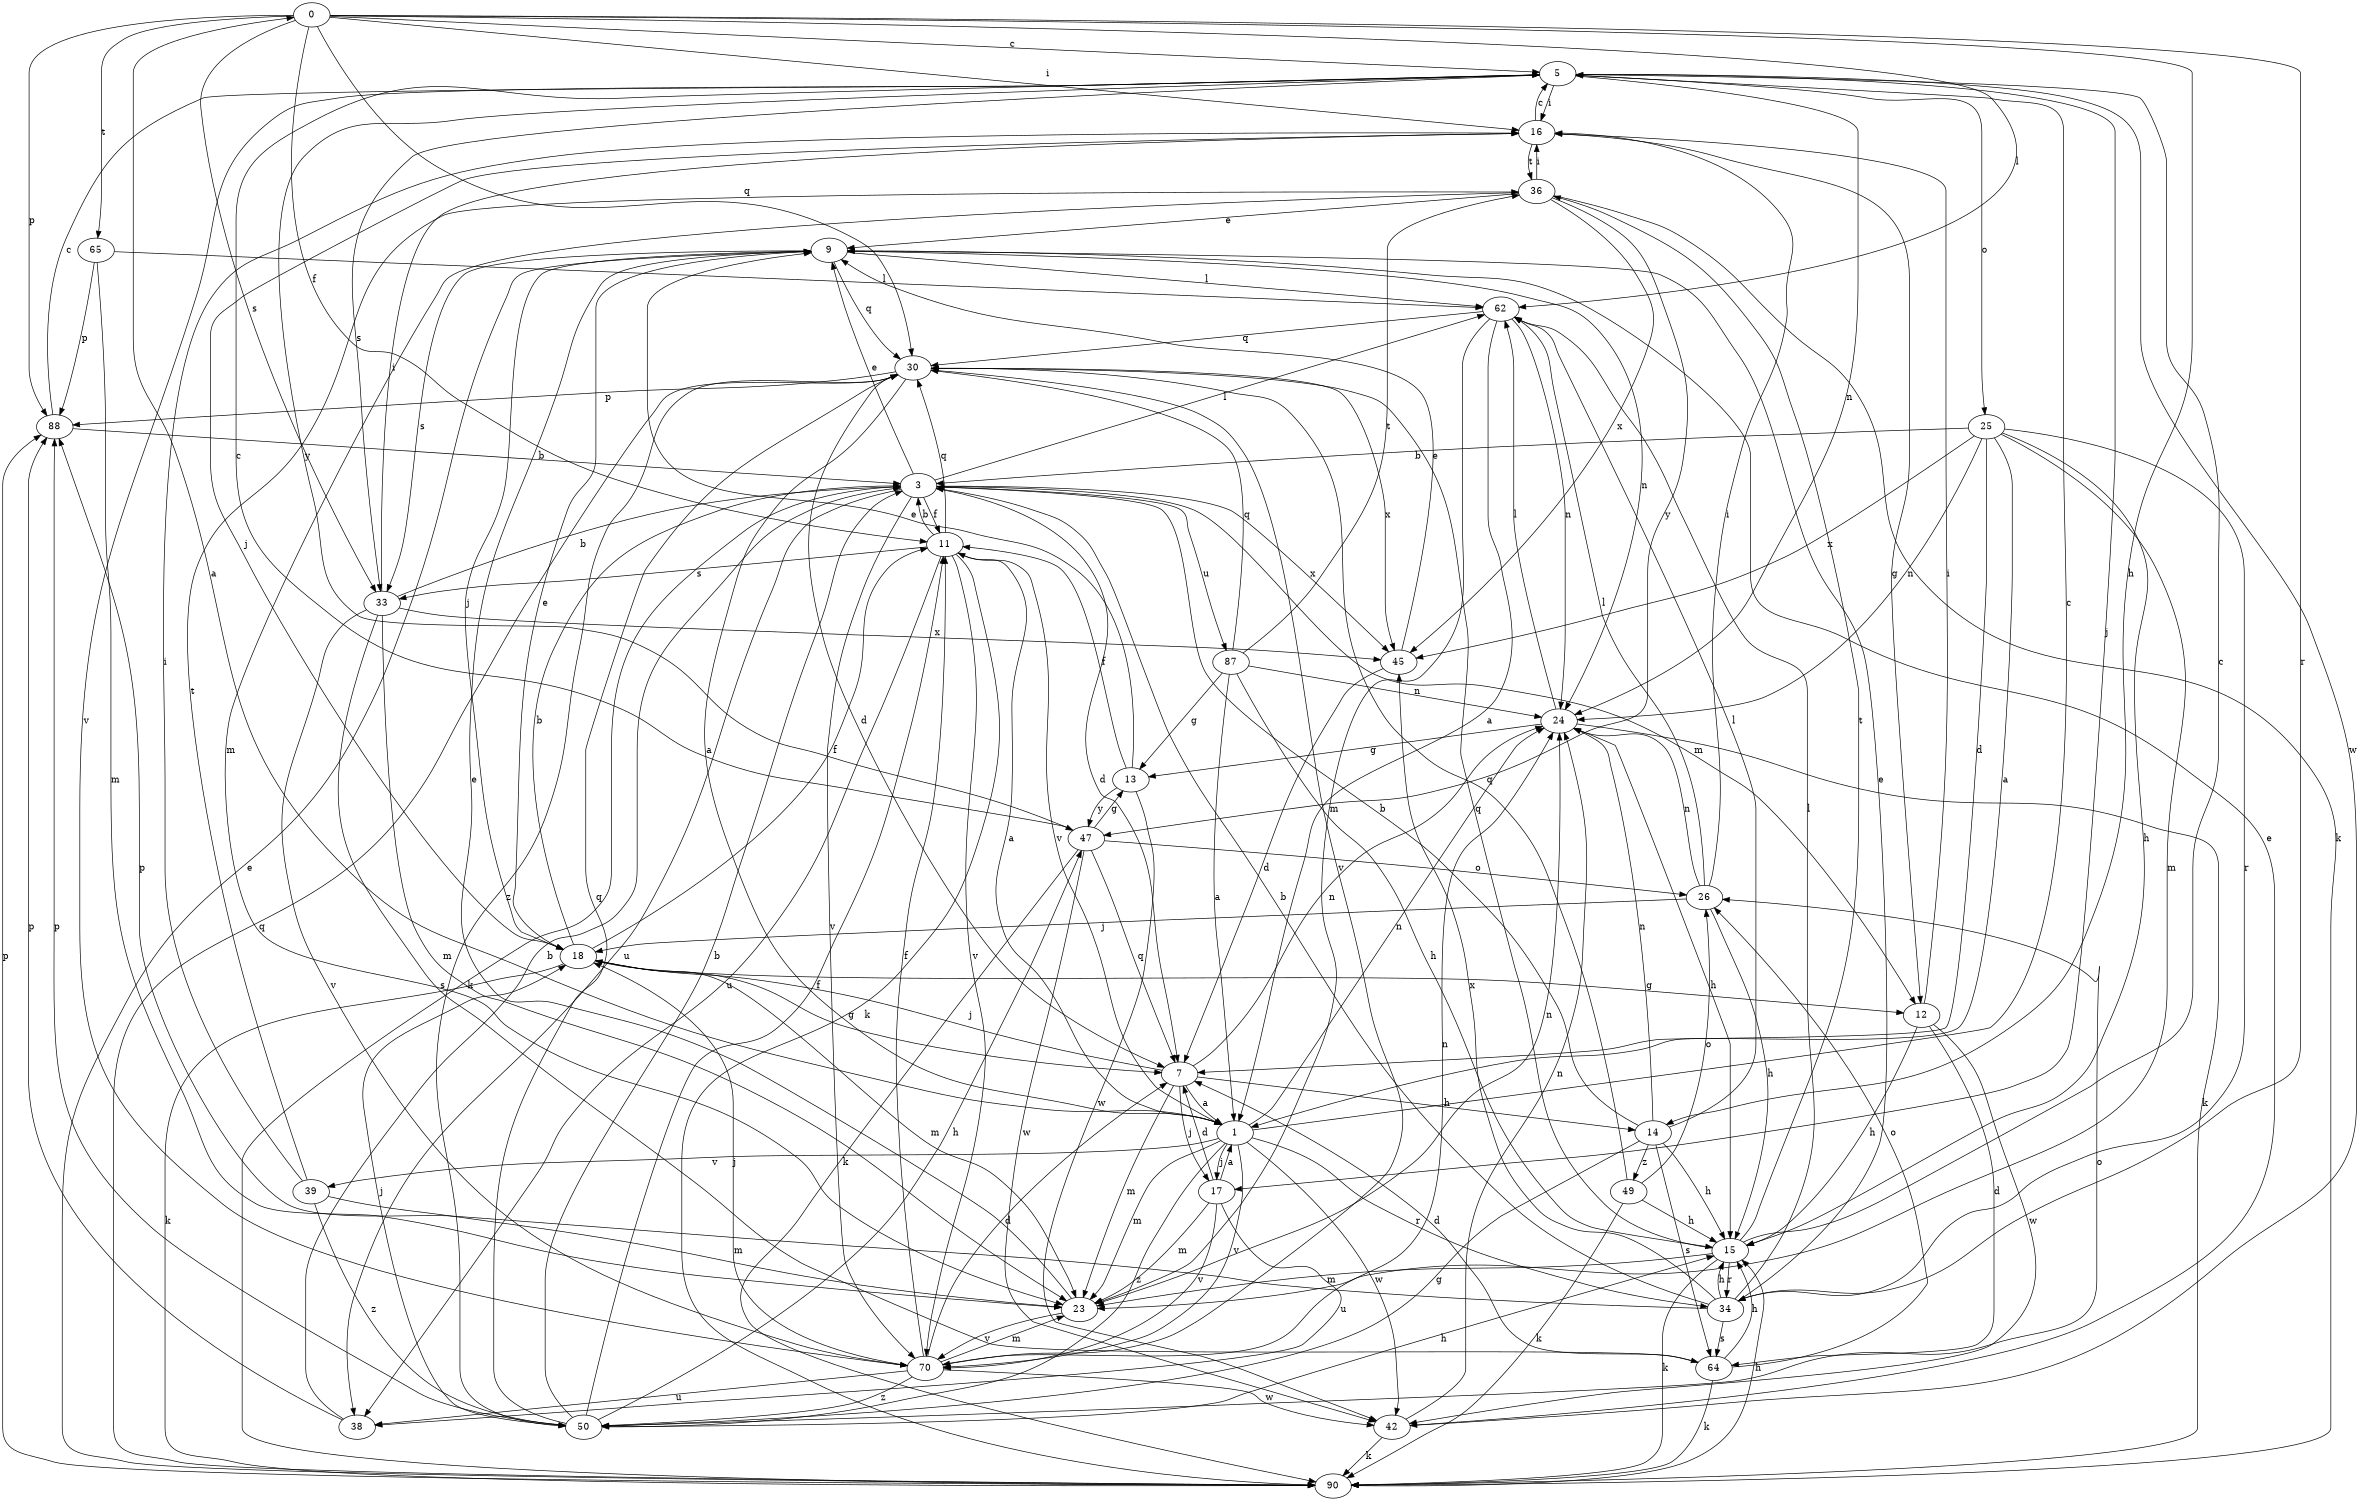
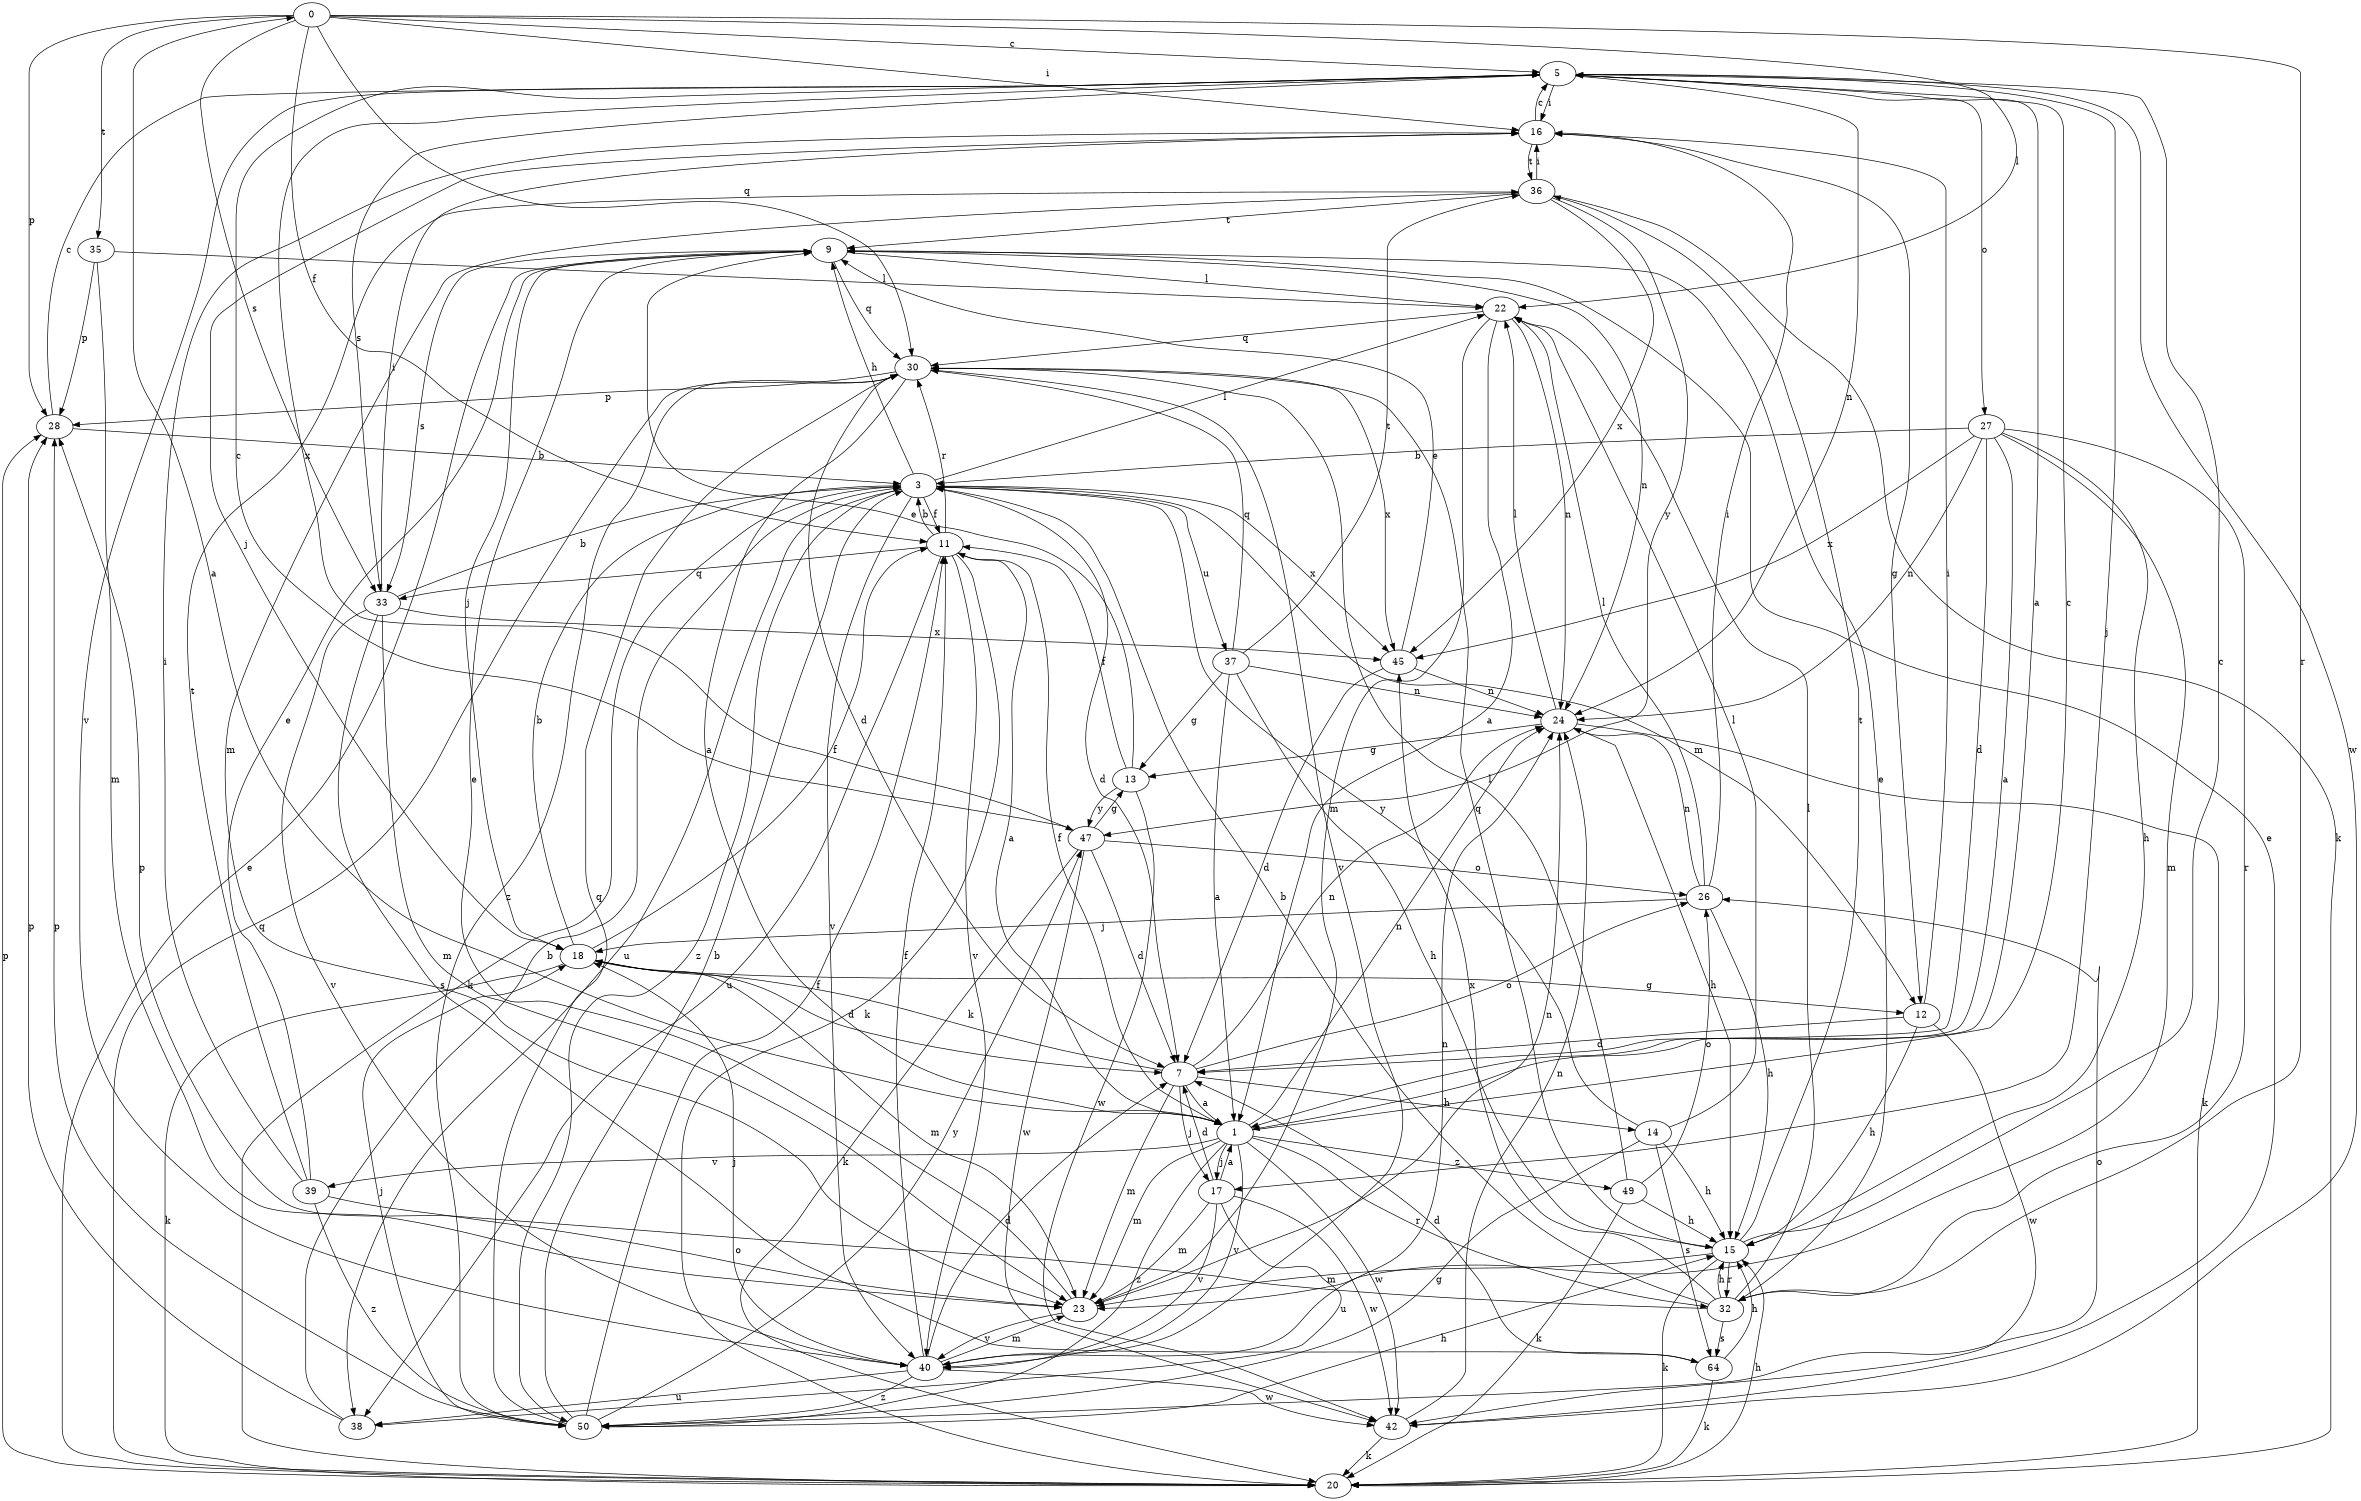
(1939, 44) -> none
(1229, 221) -> (1229, 221)
(96, 250) -> (96, 250)
(1501, 309) -> (1501, 309)
(875, 368) -> (875, 368)
(55, 427) -> (55, 427)
(1987, 427) -> (1987, 427)
(308, 456) -> (308, 456)
(944, 456) -> (944, 456)
(562, 527) -> (357, 587)
(699, 574) -> (699, 574)
(1231, 662) -> (1231, 662)
none -> (2028, 705)
(1490, 780) -> (1490, 780)
(1383, 809) -> (1383, 809)
(1060, 839) -> (1060, 839)
(1638, 918) -> (1476, 690)
(1141, 956) -> (1141, 956)
none -> (681, 964)
(852, 1015) -> (852, 1015)
(971, 1015) -> (971, 1015)
(956, 1133) -> (956, 1133)
(1642, 1159) -> (1429, 1162)
(1905, 1179) -> (1432, 1008)
(739, 1251) -> (739, 1251)
none -> (1344, 1268)
(1994, 1301) -> (1554, 1043)
(1725, 1309) -> (1725, 1309)
(925, 1368) -> (925, 1368)
(1333, 1486) -> (1333, 1486)
